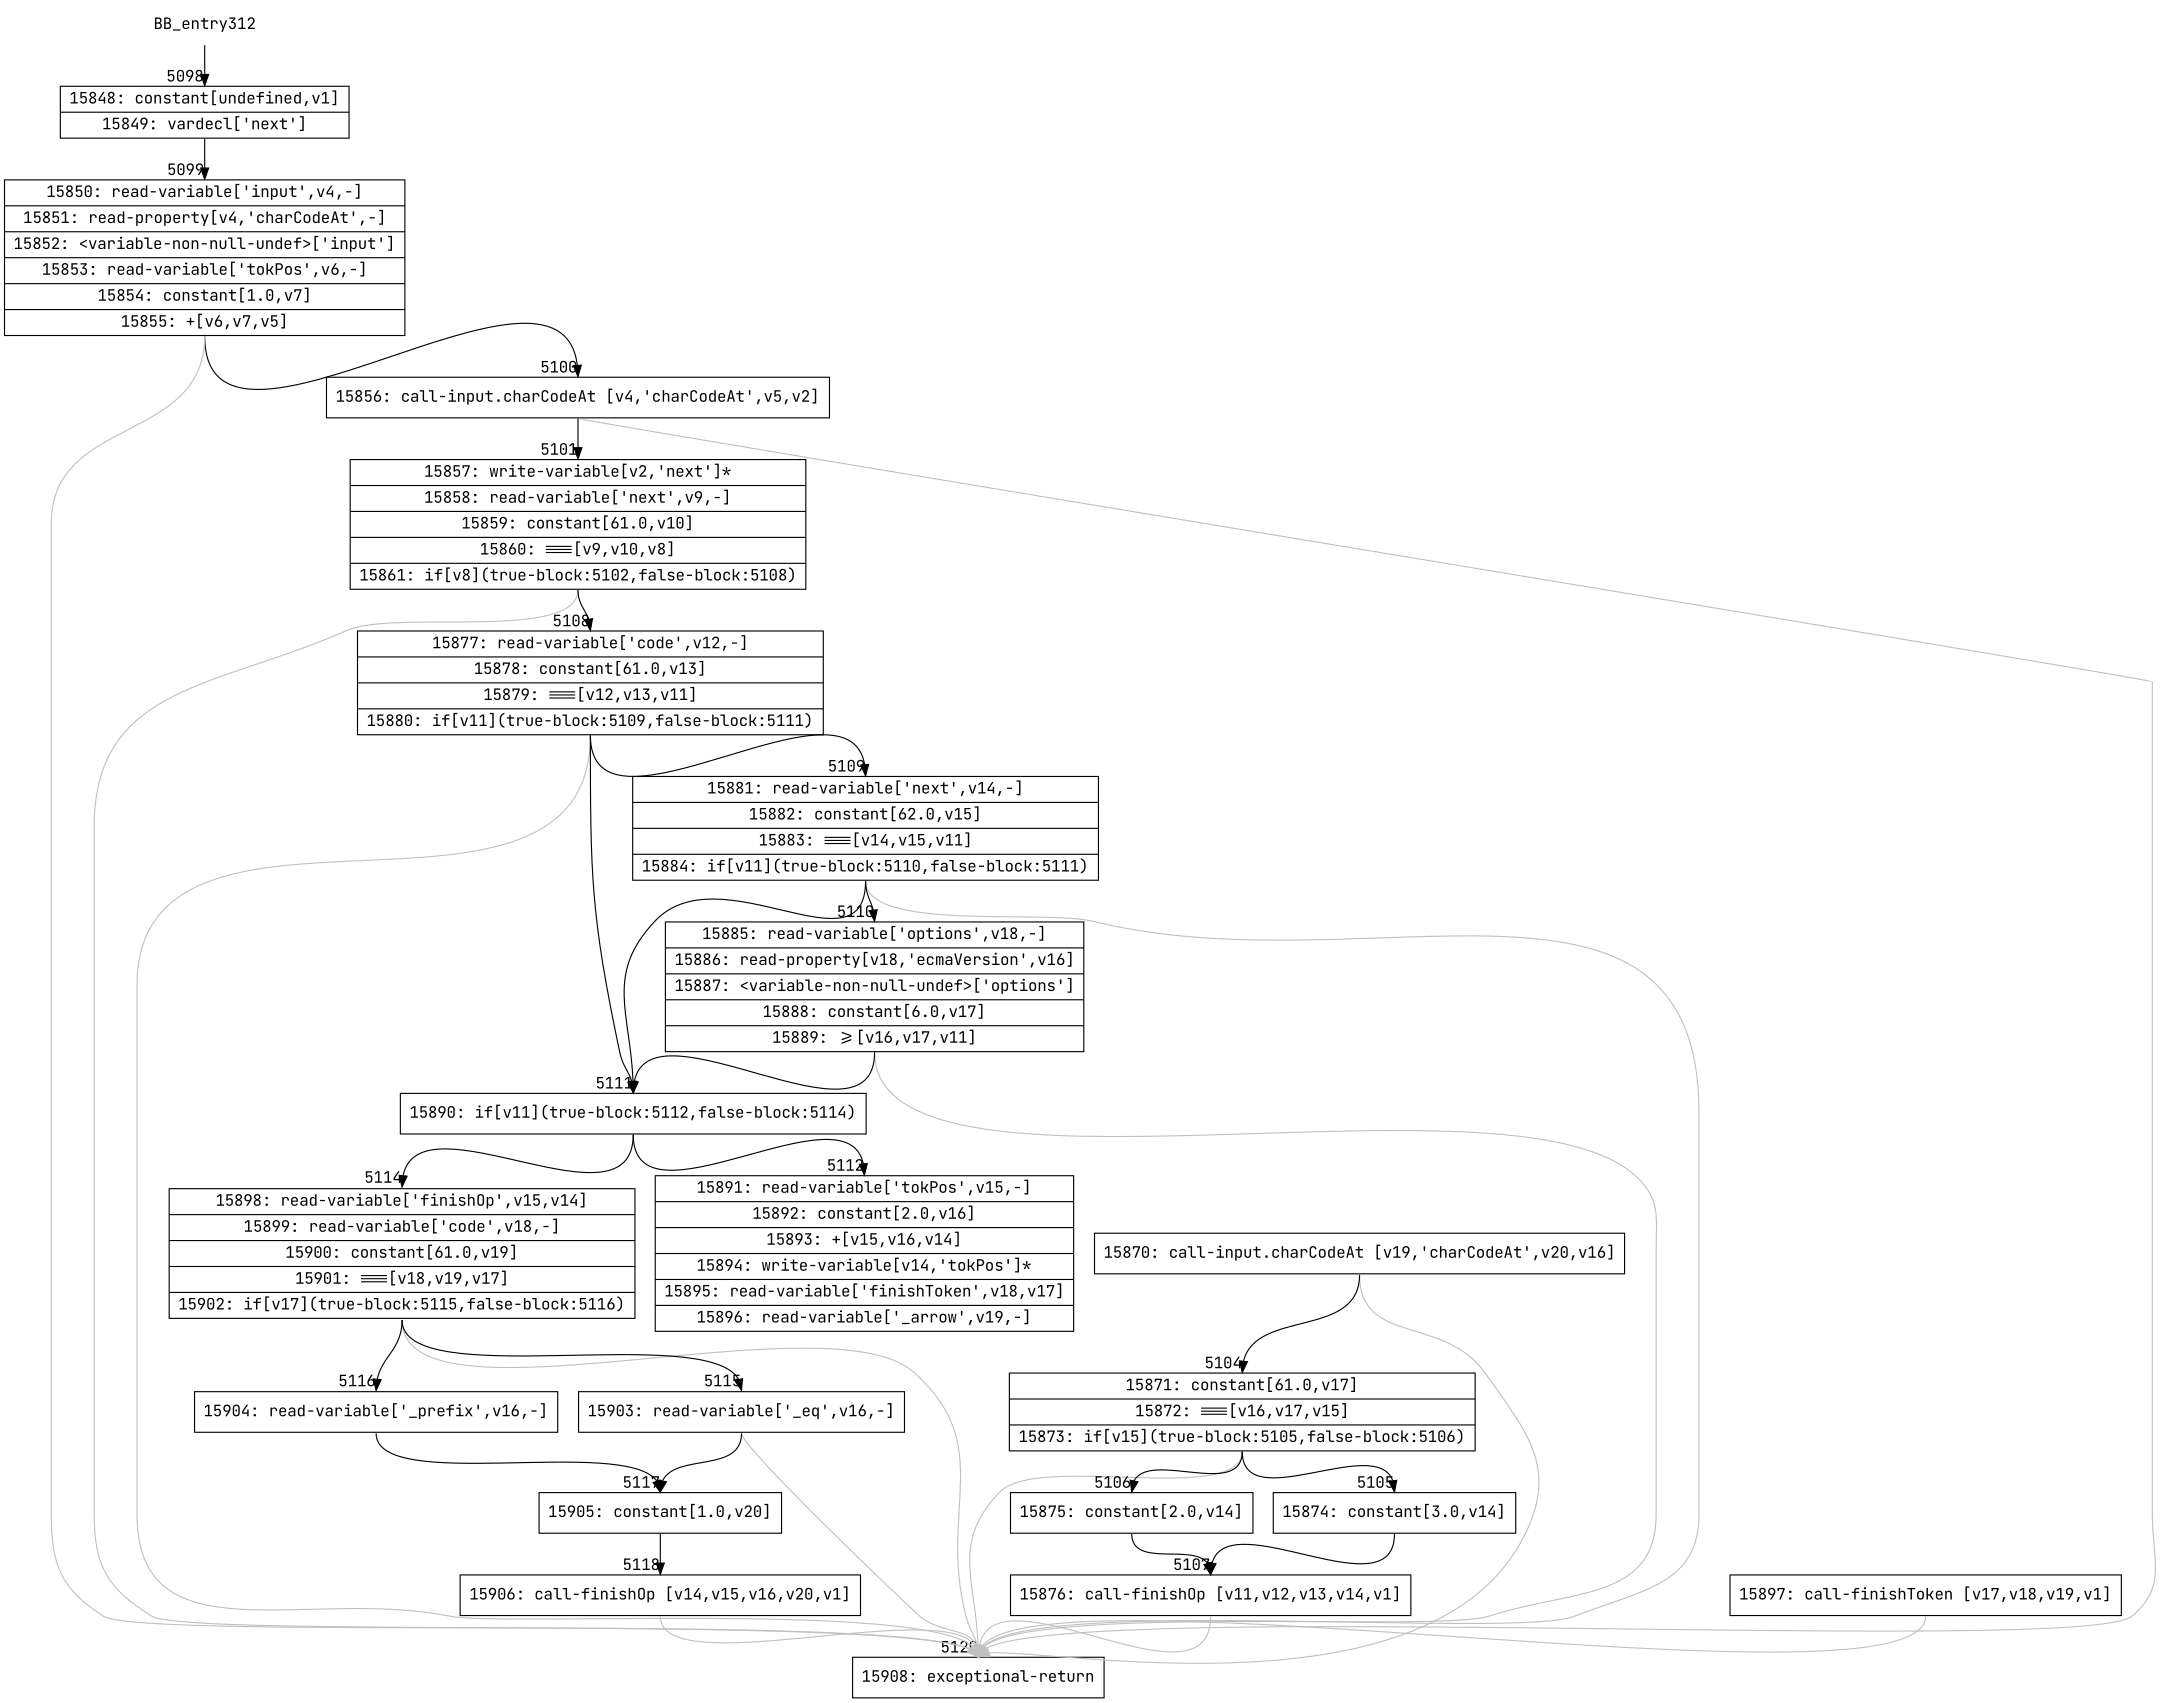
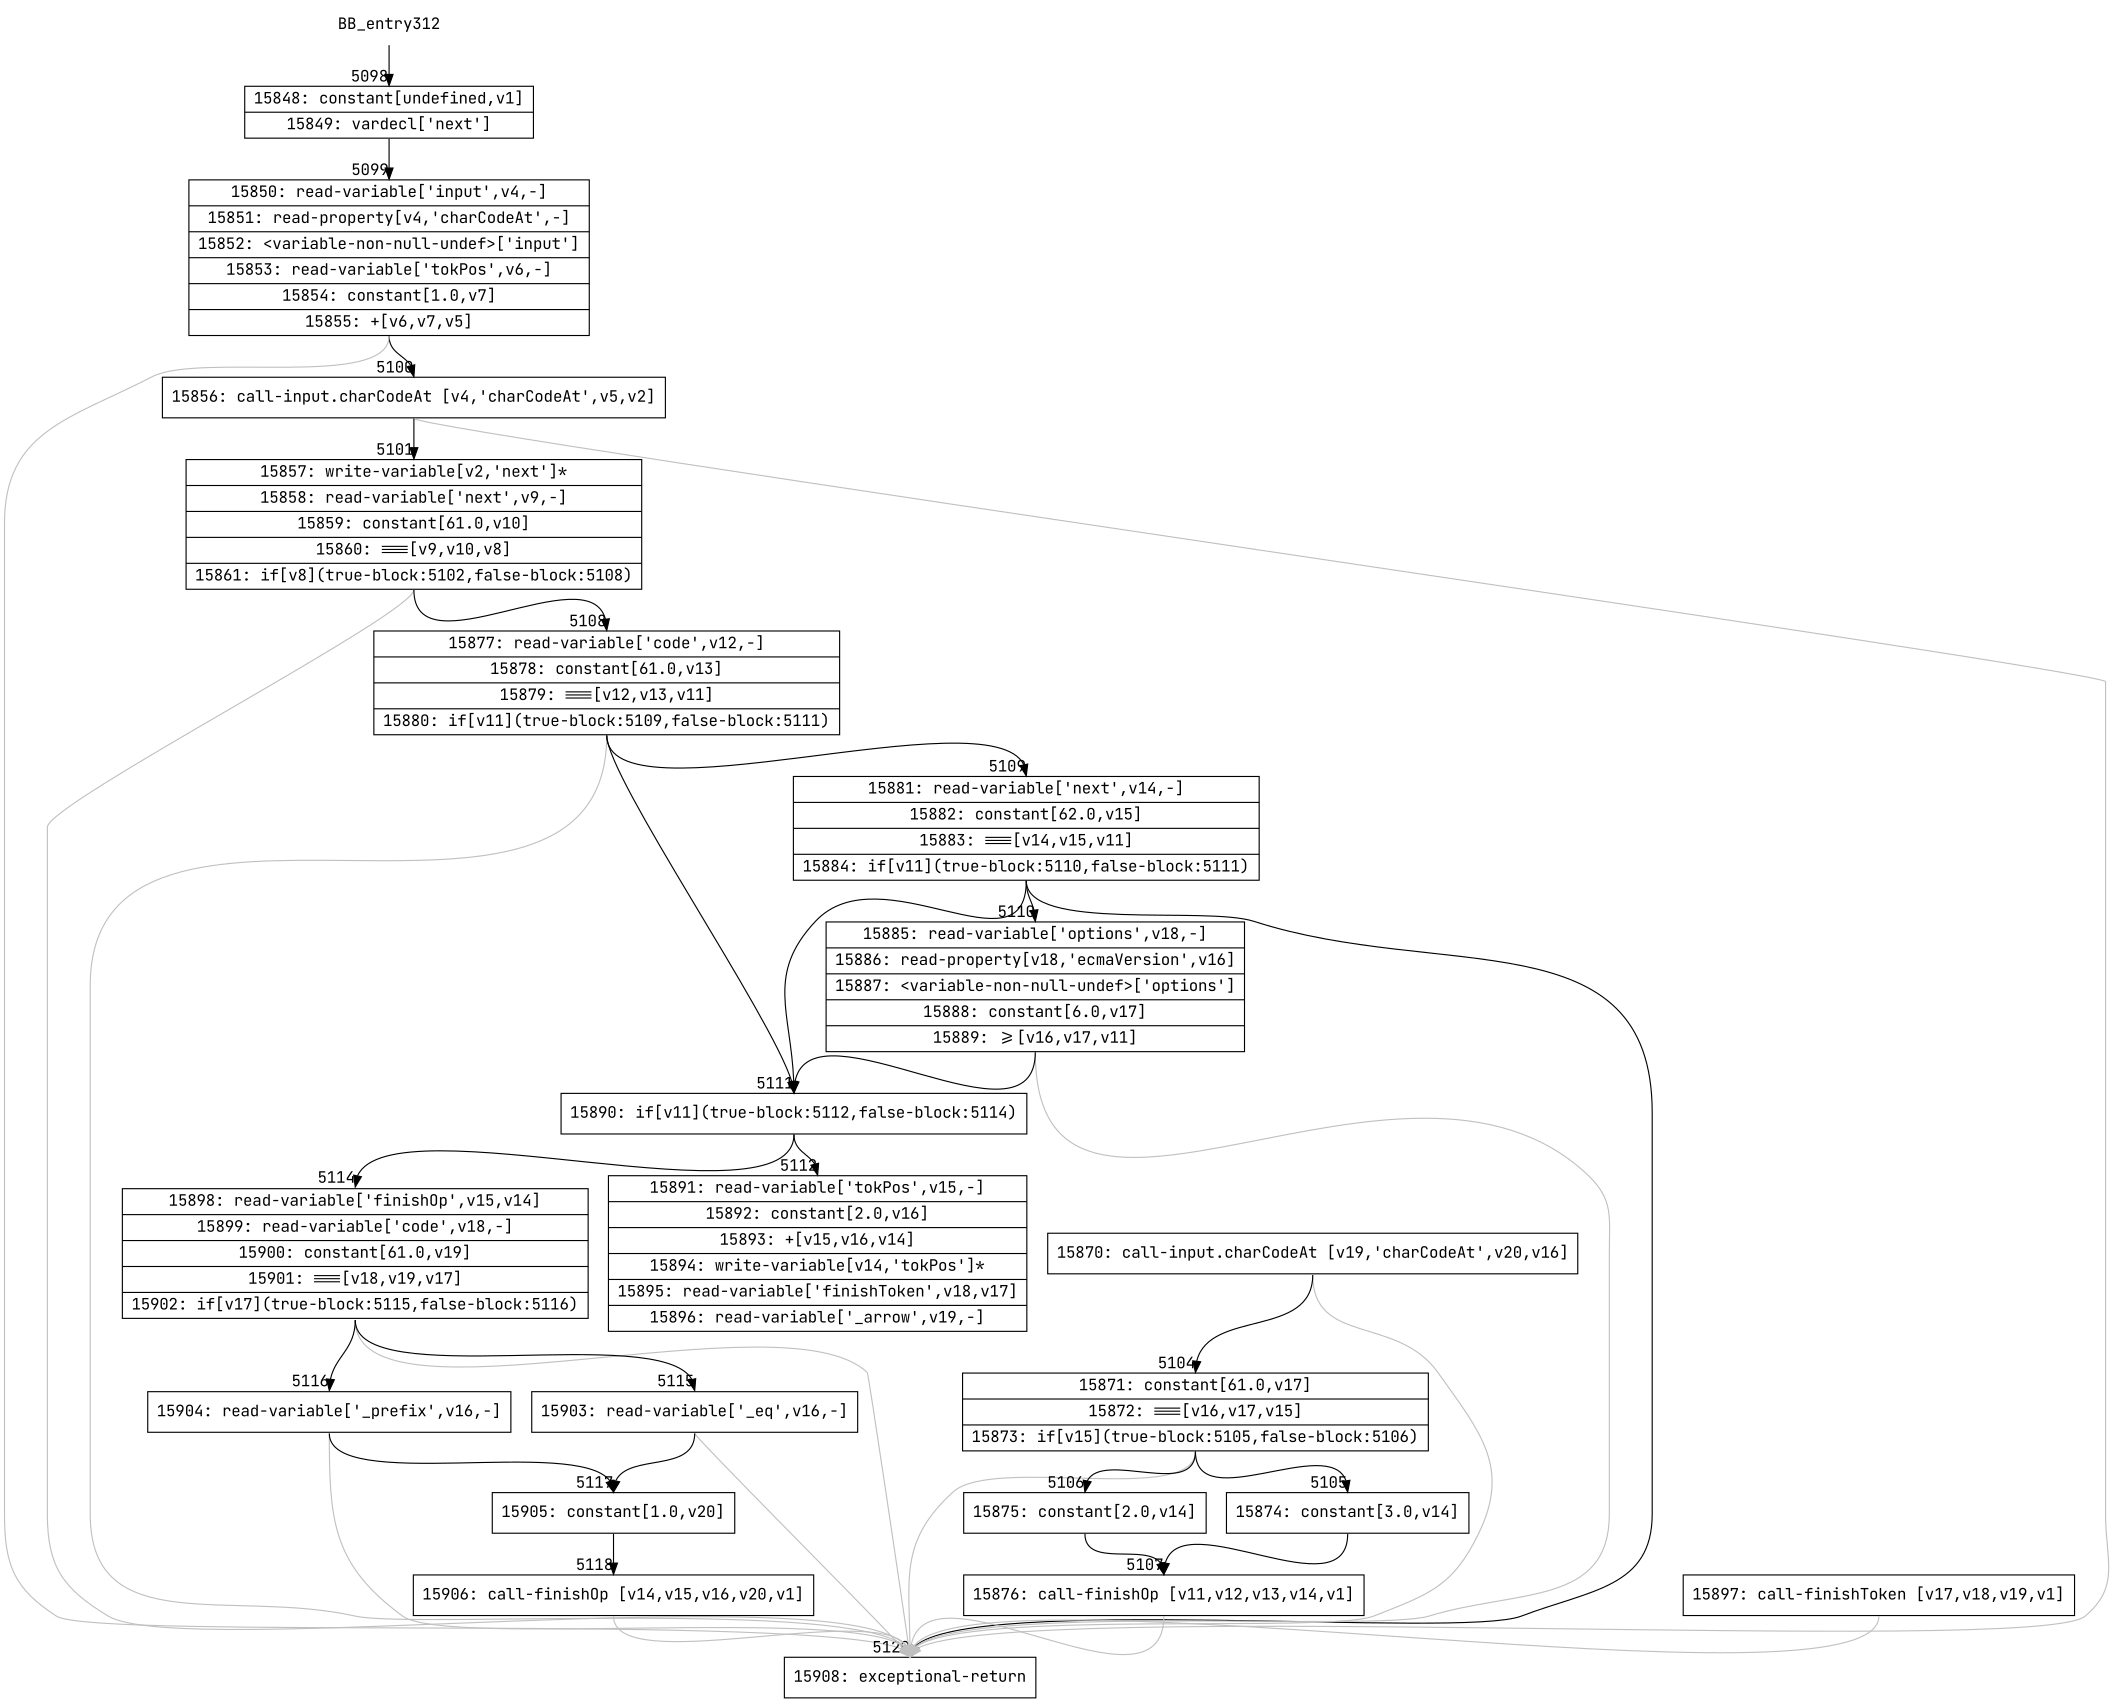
(1699, 1222) -> (1652, 1344)
none -> (394, 1609)
